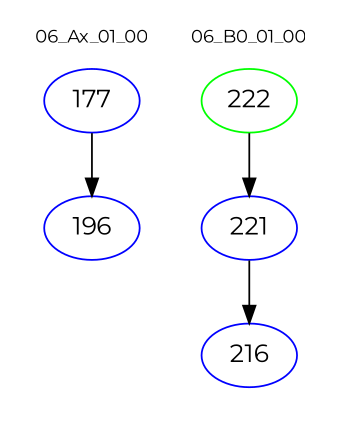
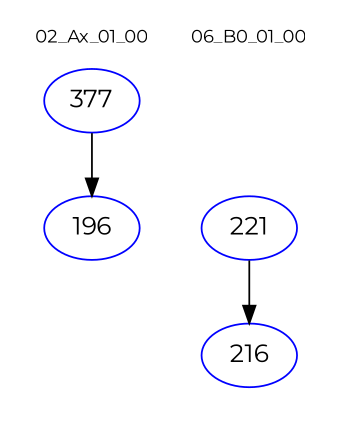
(92, 38) -> (92, 38)
(92, 101) -> (92, 101)
(249, 101) -> none
